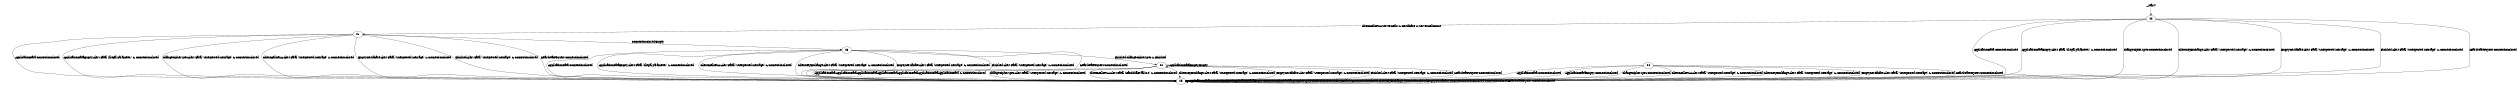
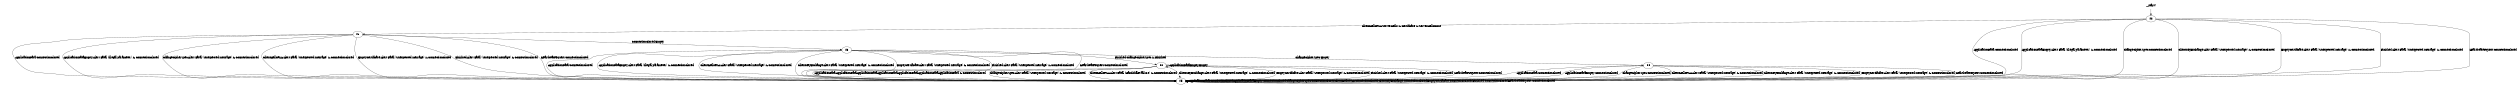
none -> (1247, 58)
